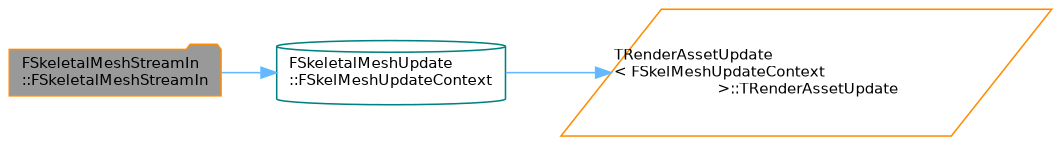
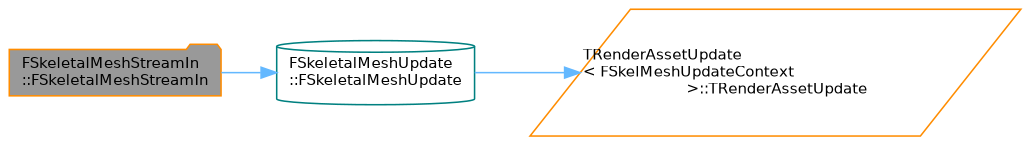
(391, 73) -> (376, 73)
